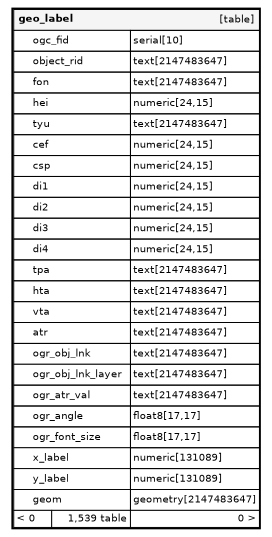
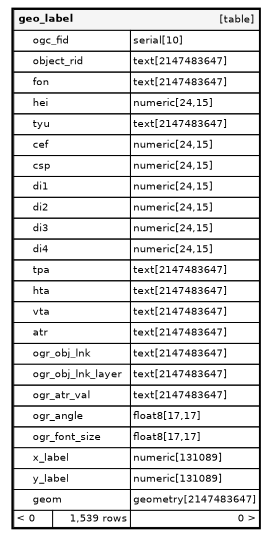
(98, 518) -> (99, 518)
